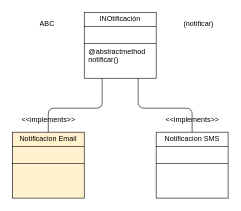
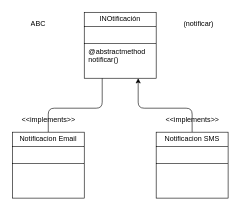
(48, 24) -> (39, 24)
(138, 81) -> (138, 83)
(48, 165) -> (48, 165)
